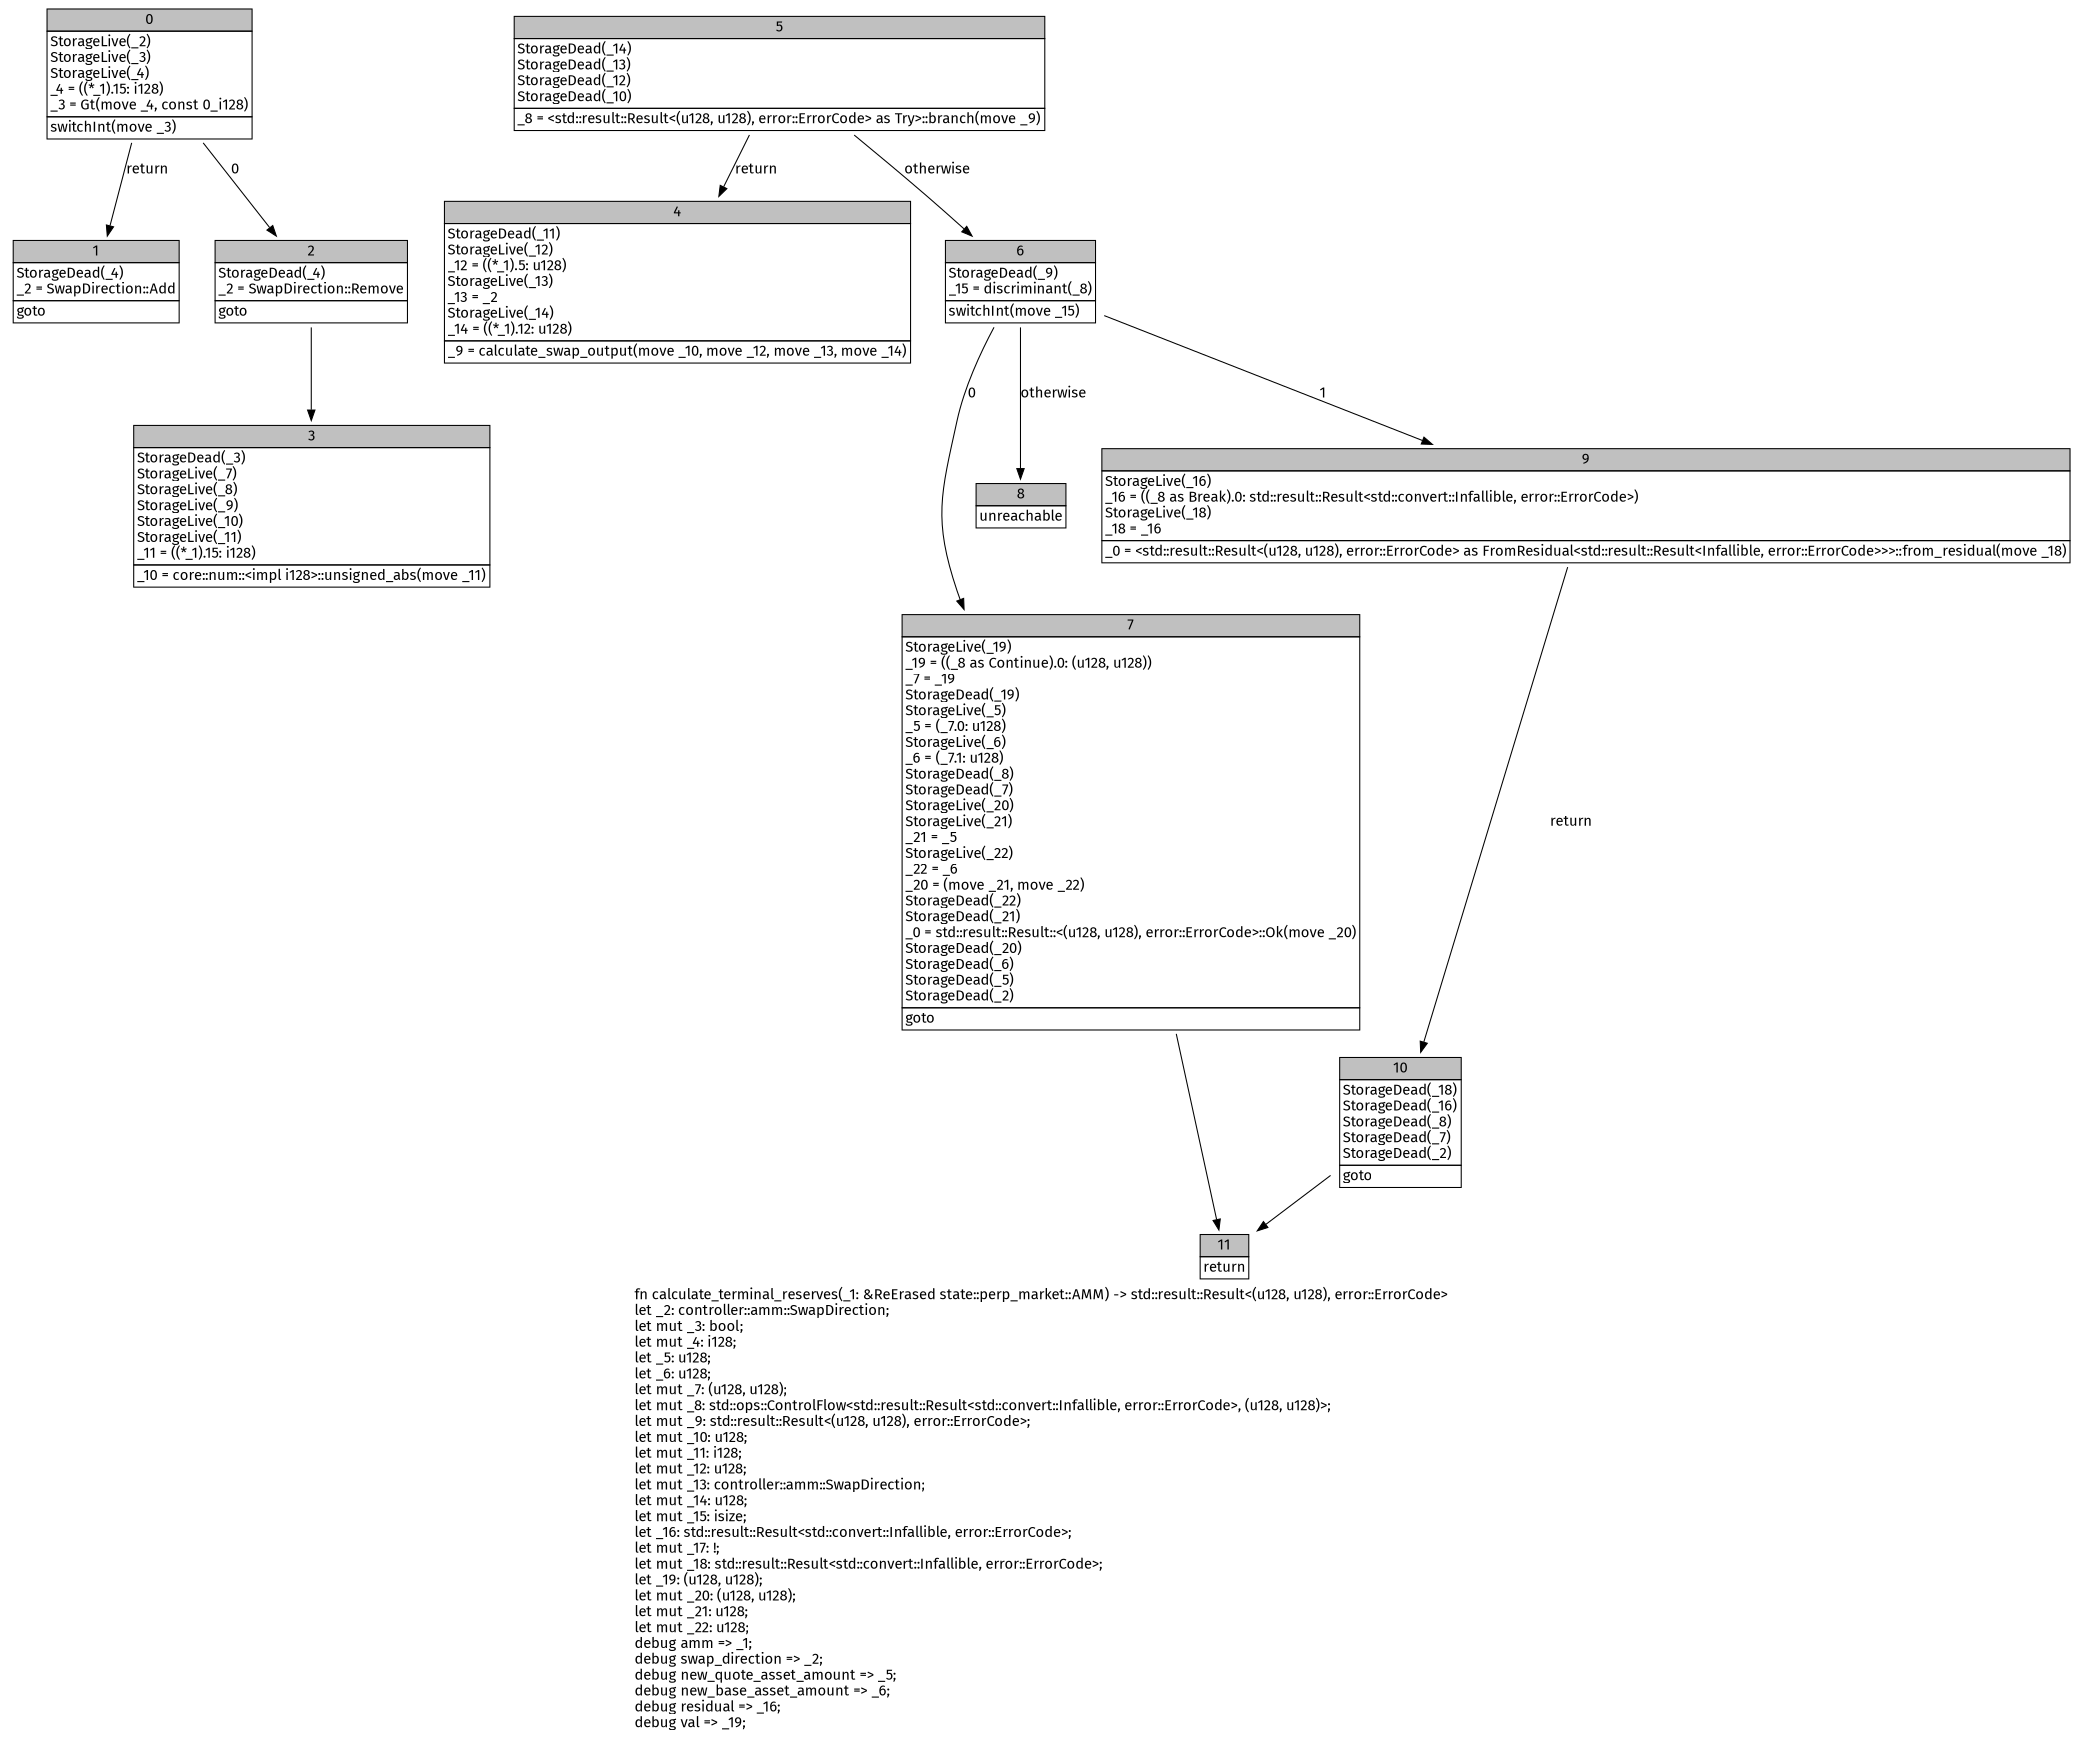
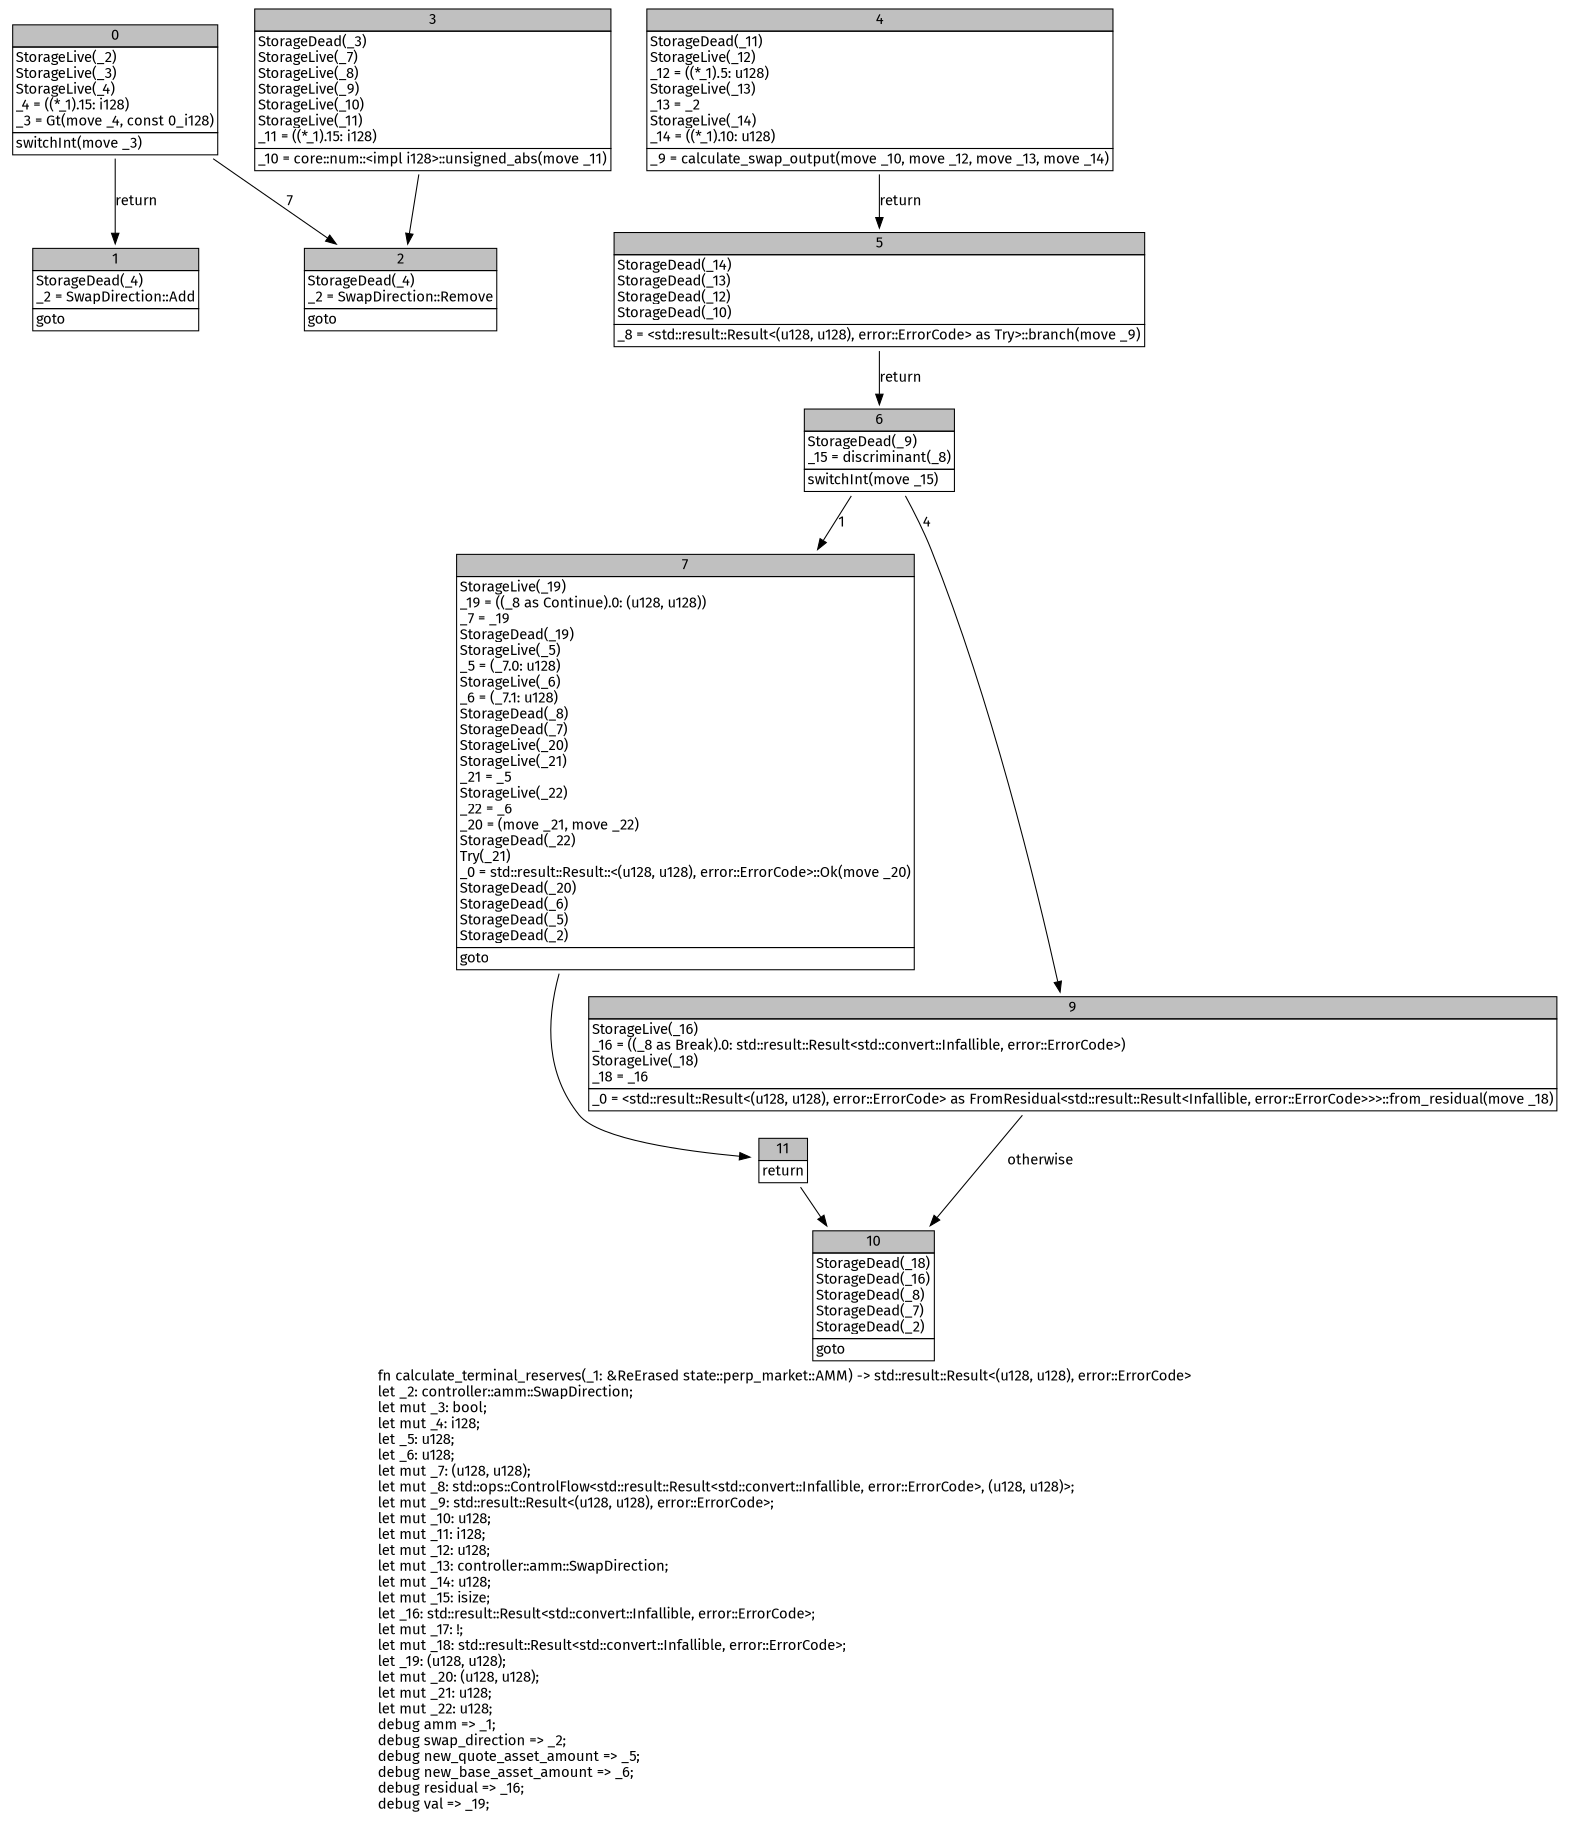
(737, 161) -> (879, 196)
(235, 170) -> (290, 201)
(938, 170) -> (901, 378)
(510, 329) -> (713, 137)
(311, 369) -> (414, 204)
(972, 394) -> (842, 523)
(1323, 394) -> (927, 523)
(1020, 506) -> none
(1571, 822) -> (1041, 1161)
(963, 917) -> (486, 857)
(1298, 1200) -> (811, 1202)
